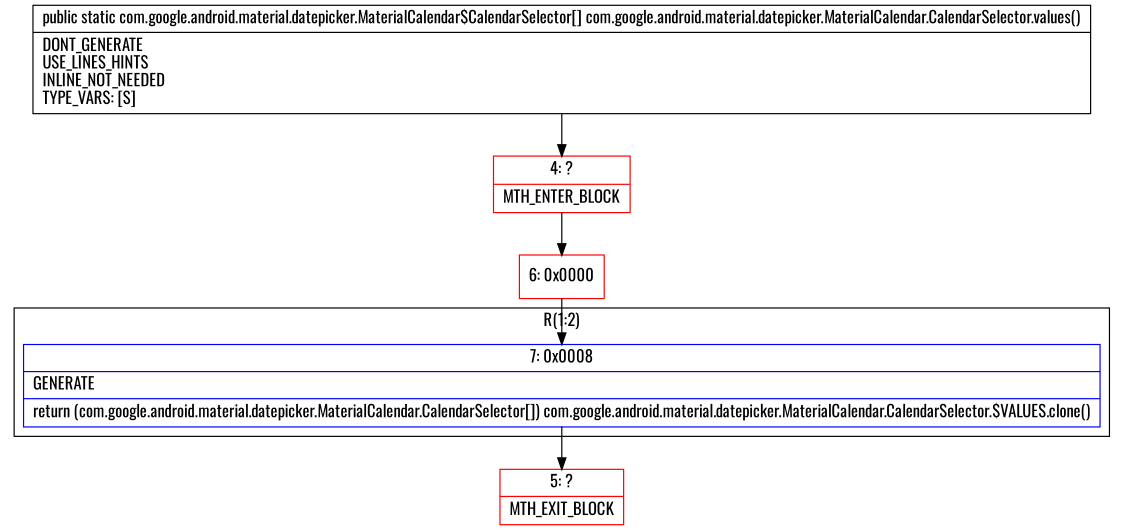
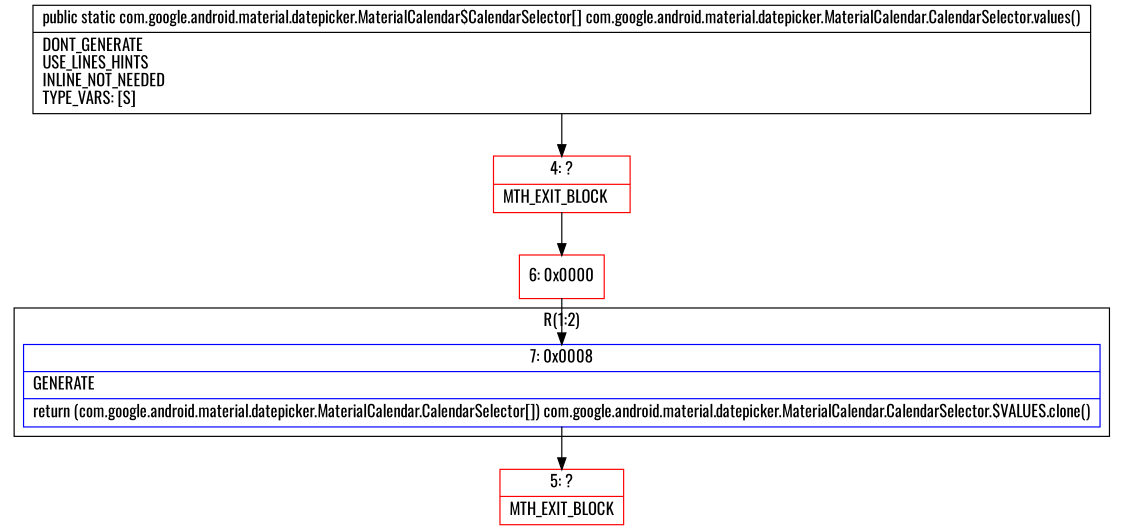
(562, 198) -> (555, 198)
